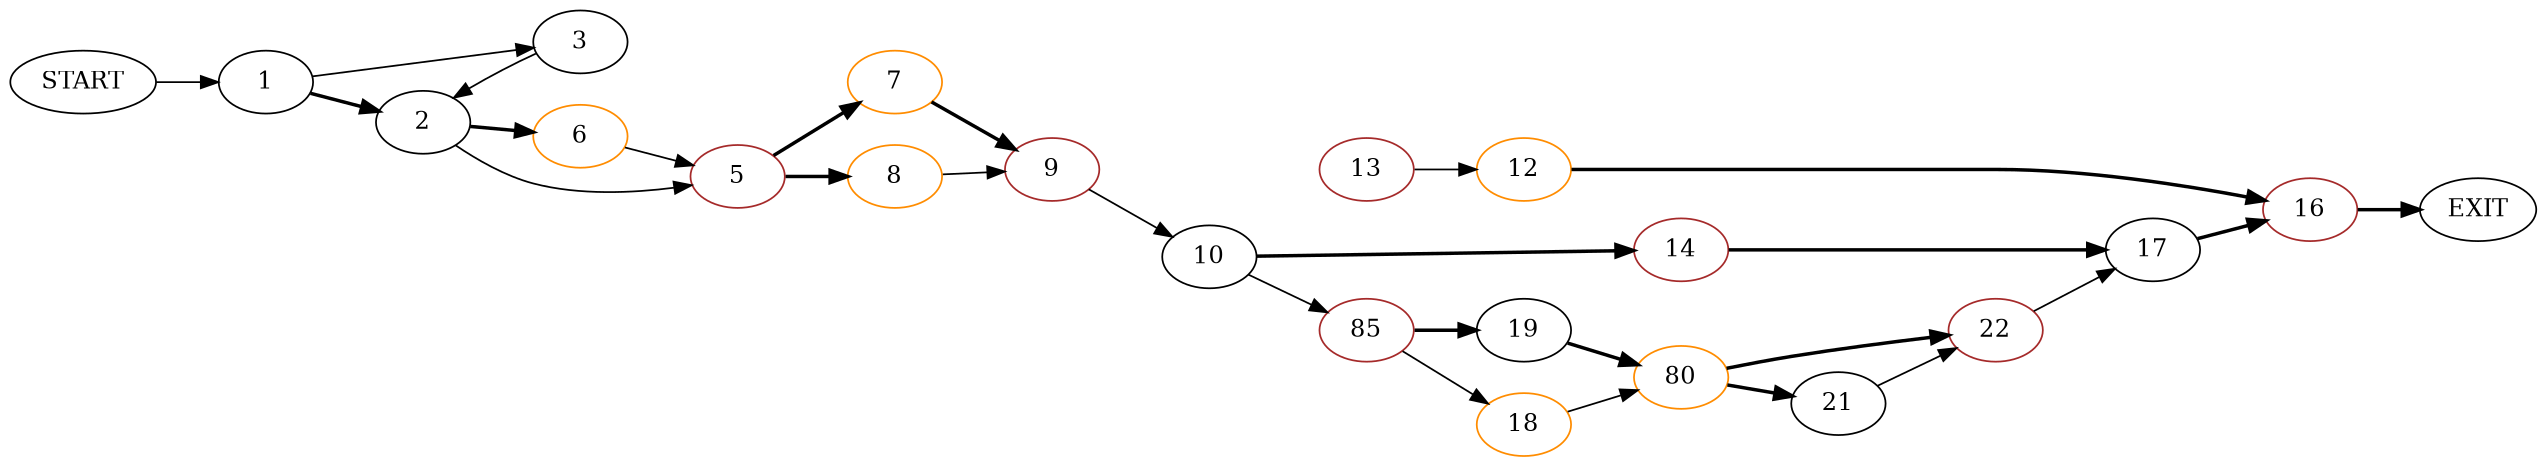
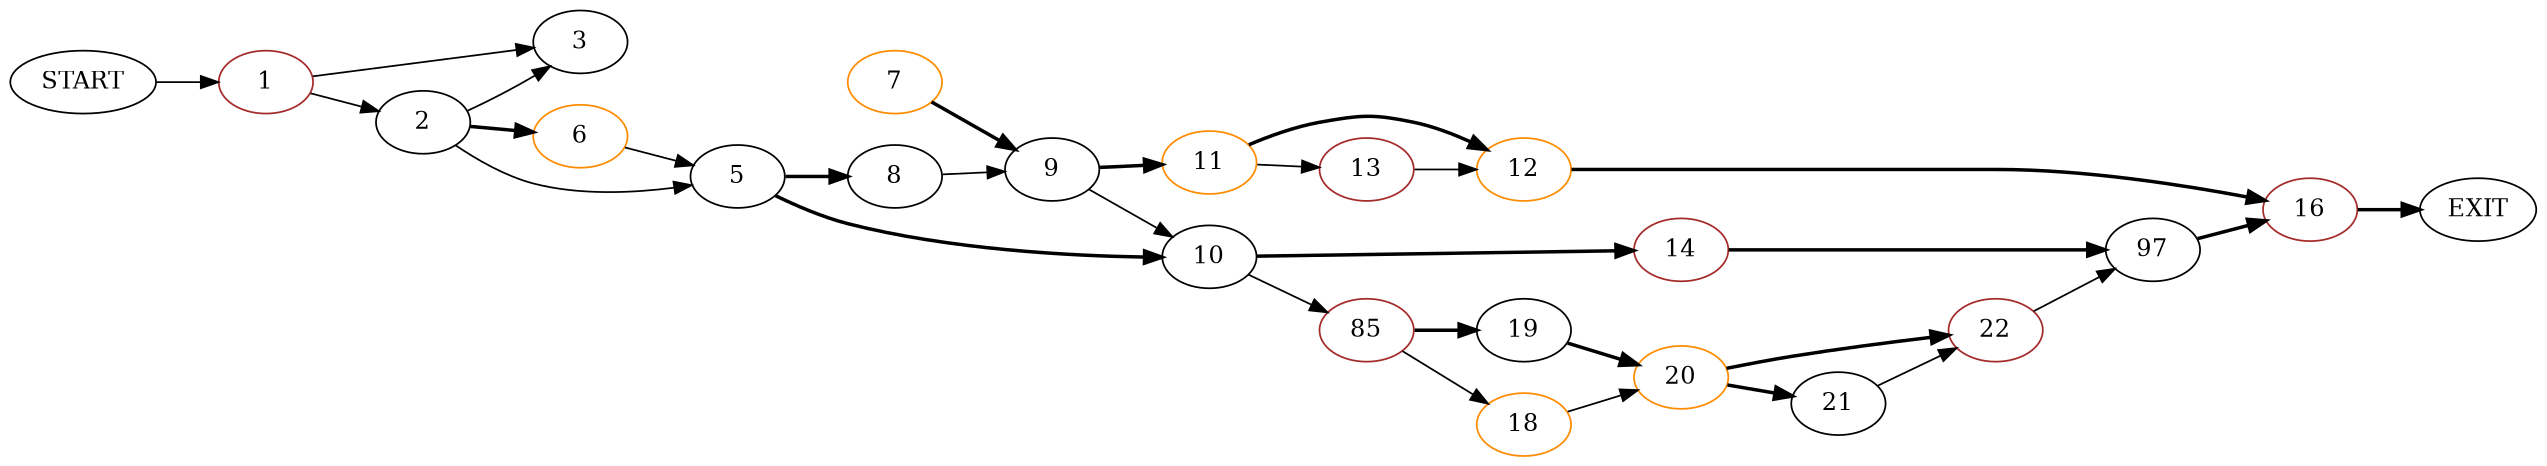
(502, 70) -> (502, 94)
(266, 82) -> (266, 82)
(336, 100) -> (336, 100)
(809, 134) -> (956, 244)
none -> (1209, 162)
(1052, 169) -> (1052, 169)
(738, 176) -> (738, 176)
(895, 176) -> (895, 176)
(2153, 250) -> (2153, 250)
(1681, 377) -> (1681, 377)
